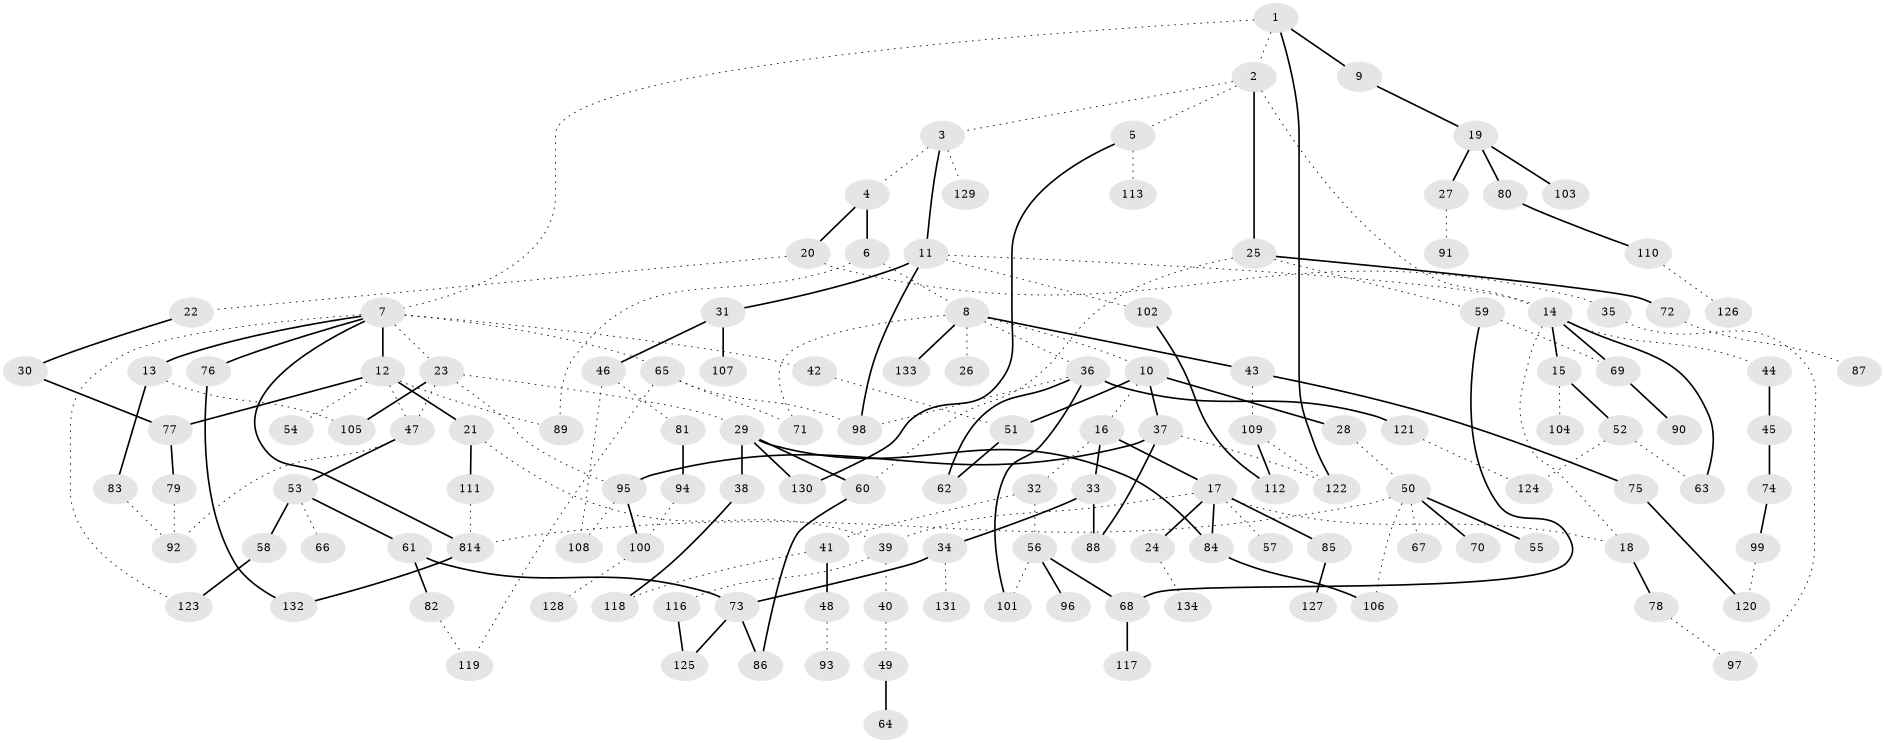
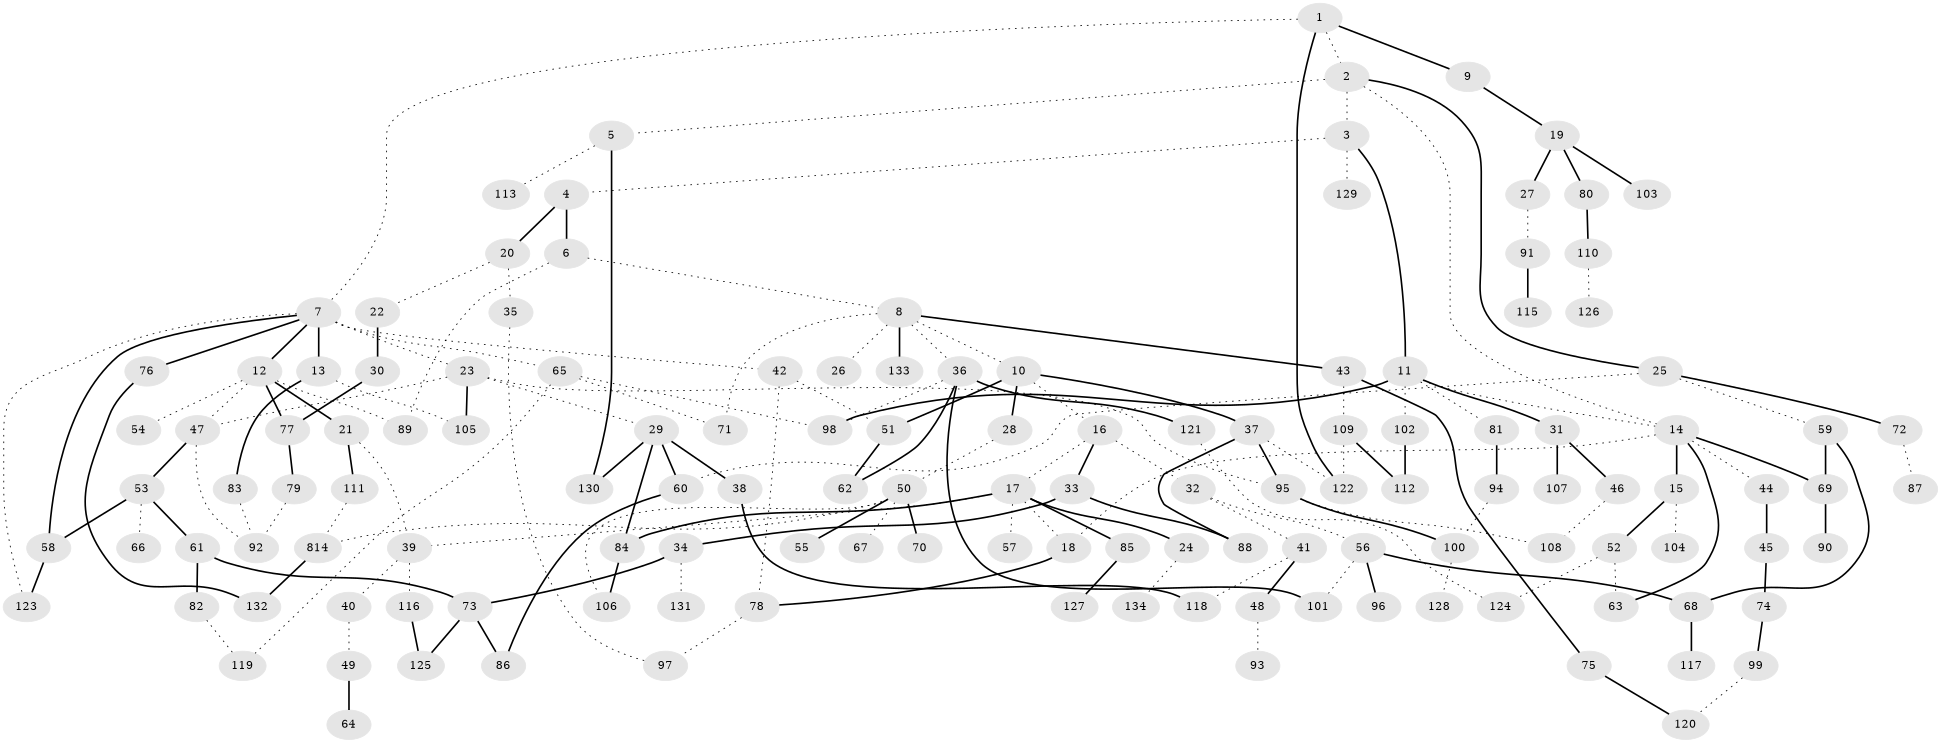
none -> (1528, 312)
(1549, 340) -> (1826, 460)
(633, 394) -> (1451, 401)
(274, 458) -> (115, 360)
(1158, 460) -> (1057, 460)
none -> (771, 490)
